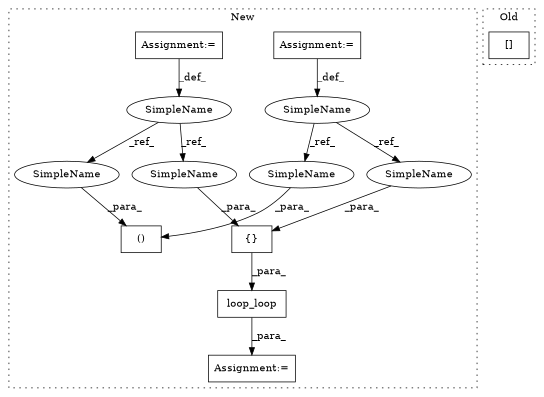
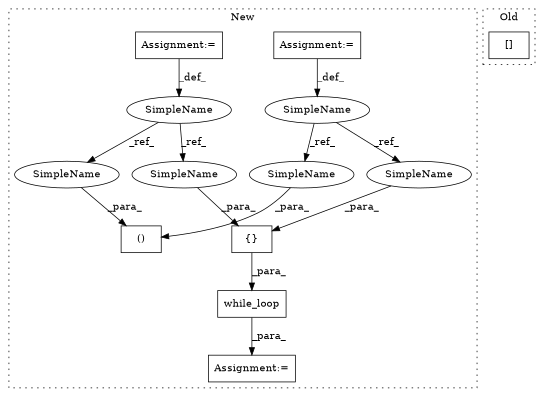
(252, 304) -> (252, 304)
